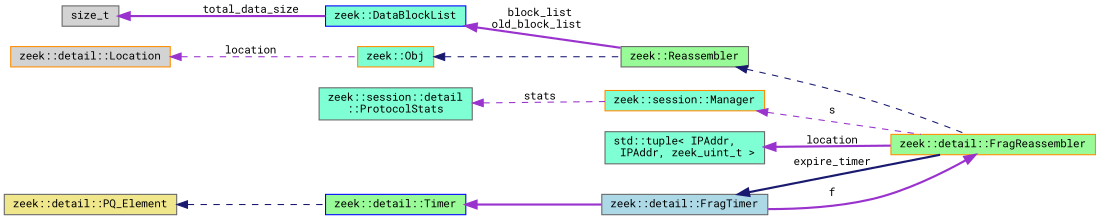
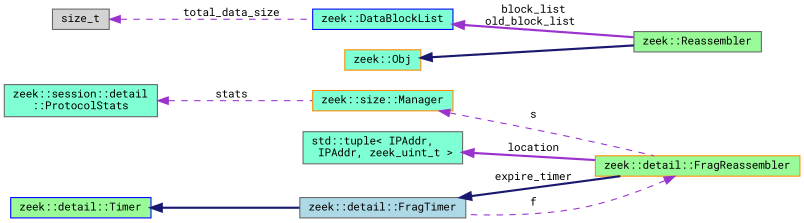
(228, 16) -> (216, 19)
(90, 57) -> none
(533, 57) -> (533, 51)
(858, 97) -> none
(685, 101) -> (383, 101)
(871, 199) -> (568, 210)
(90, 205) -> none
(539, 205) -> (231, 208)
